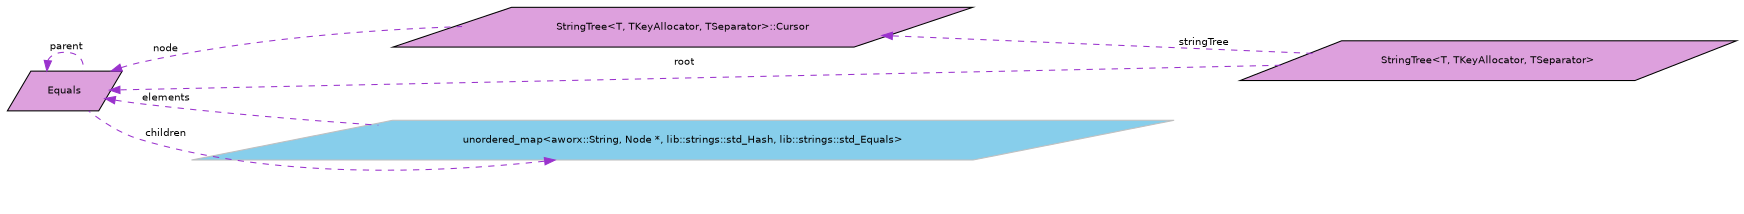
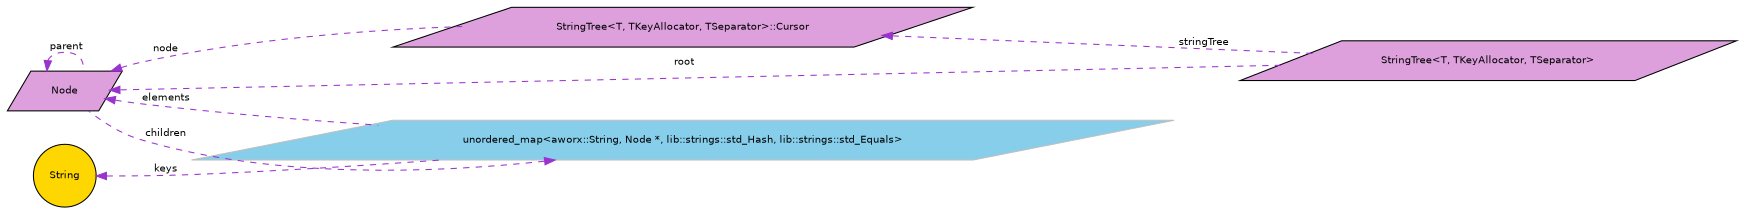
(65, 91) -> (65, 91)
none -> (65, 176)
